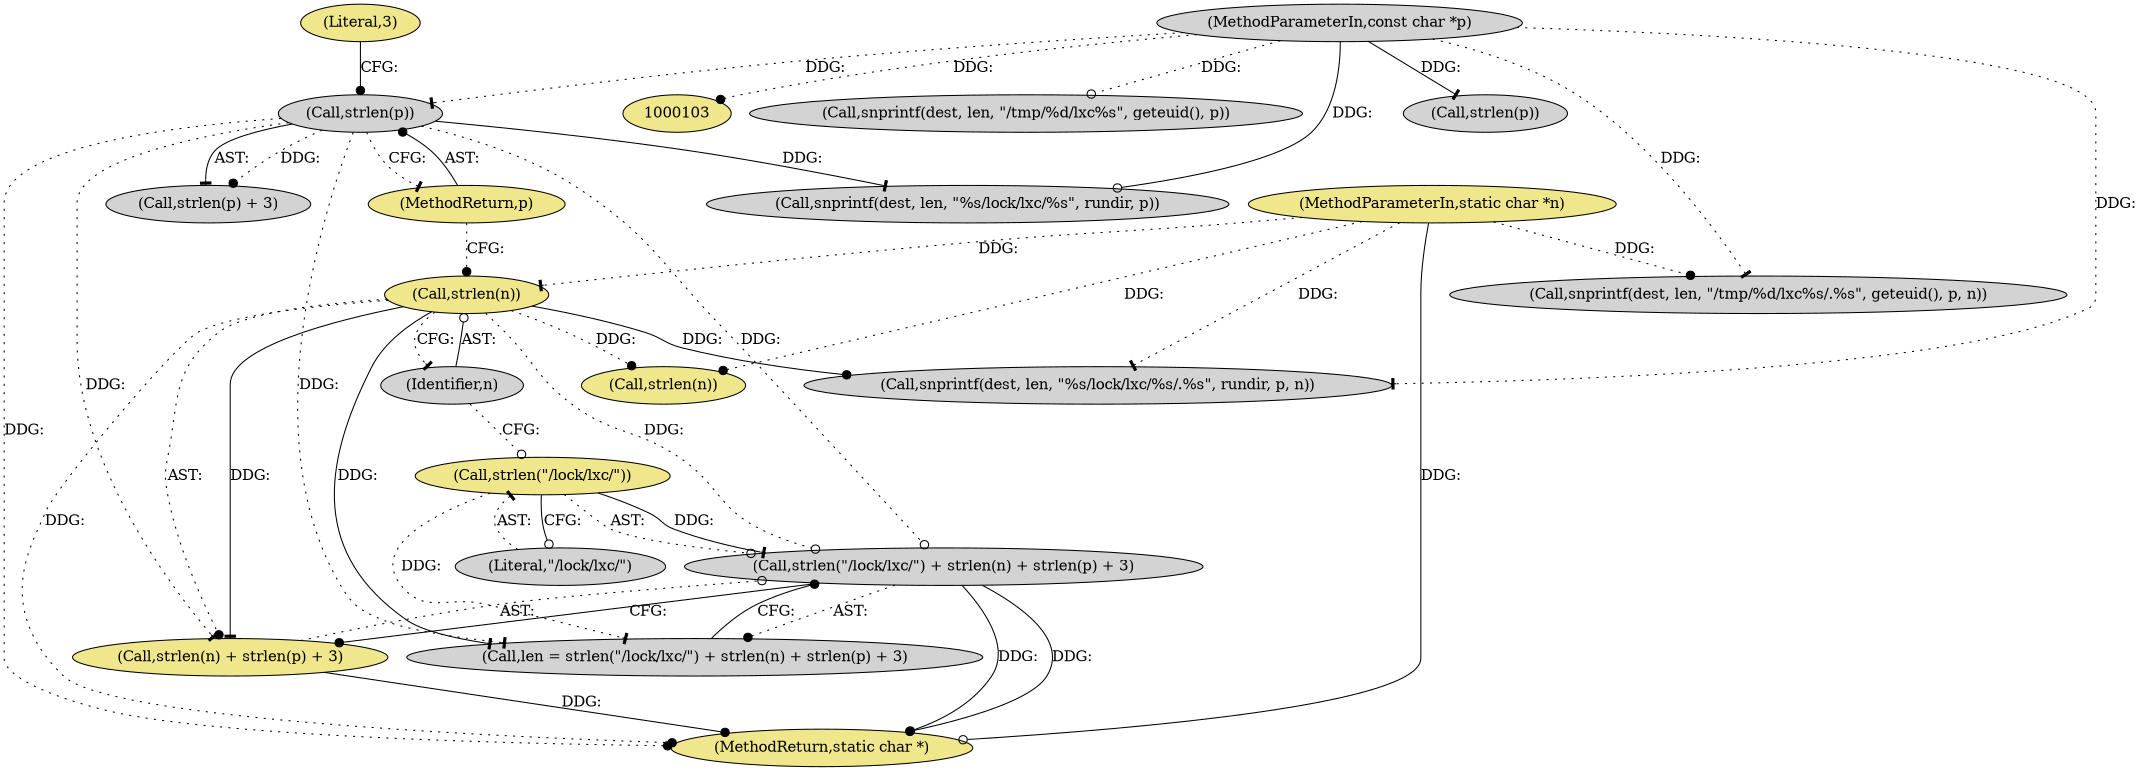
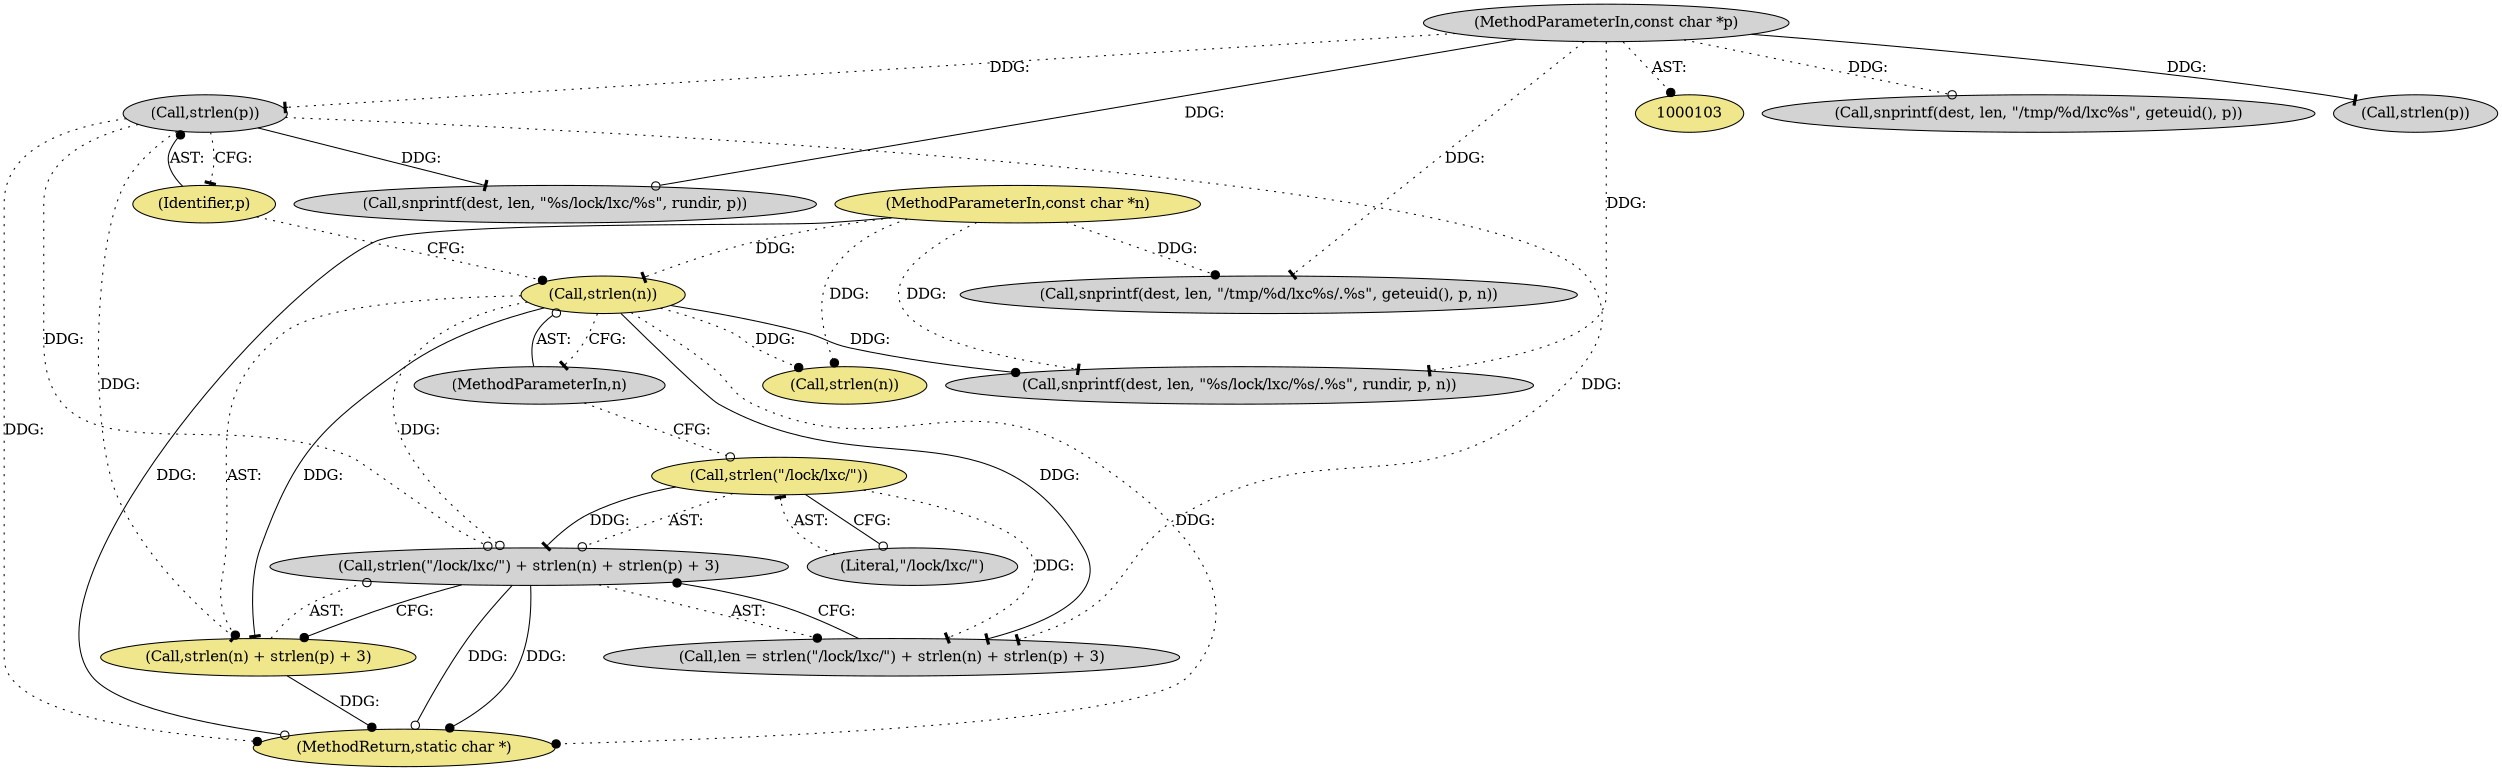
(360, 23) -> none
(976, 68) -> (1672, 68)
(208, 204) -> none
(467, 204) -> (204, 204)
(1432, 204) -> (1018, 204)
(452, 385) -> (540, 385)
